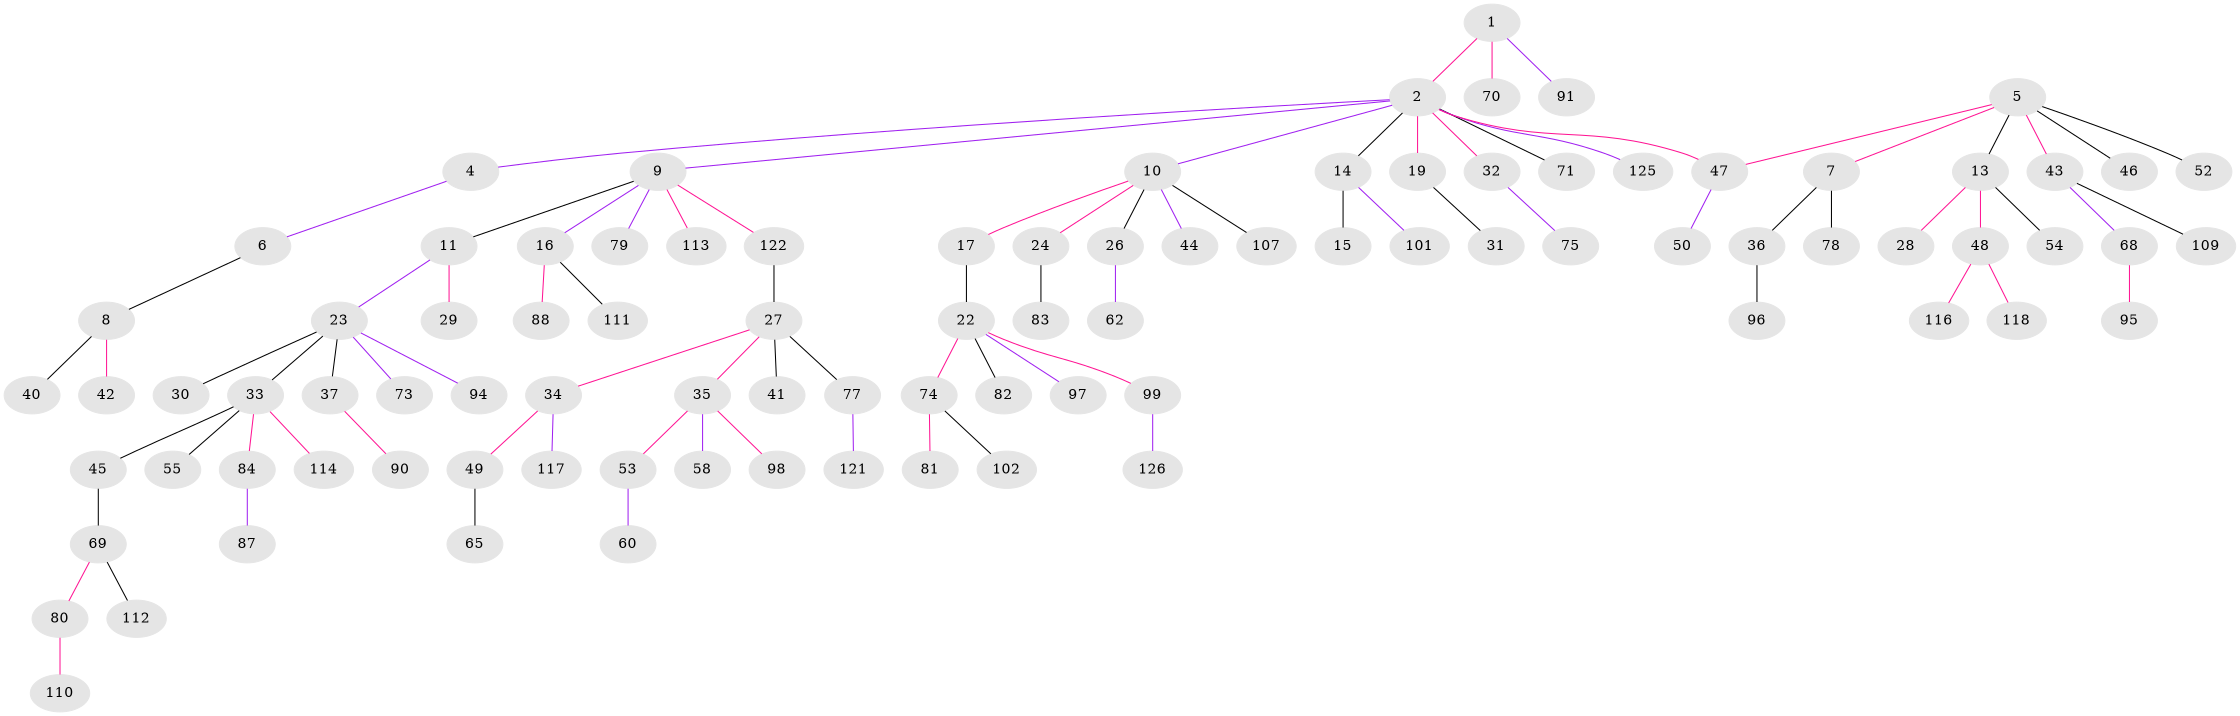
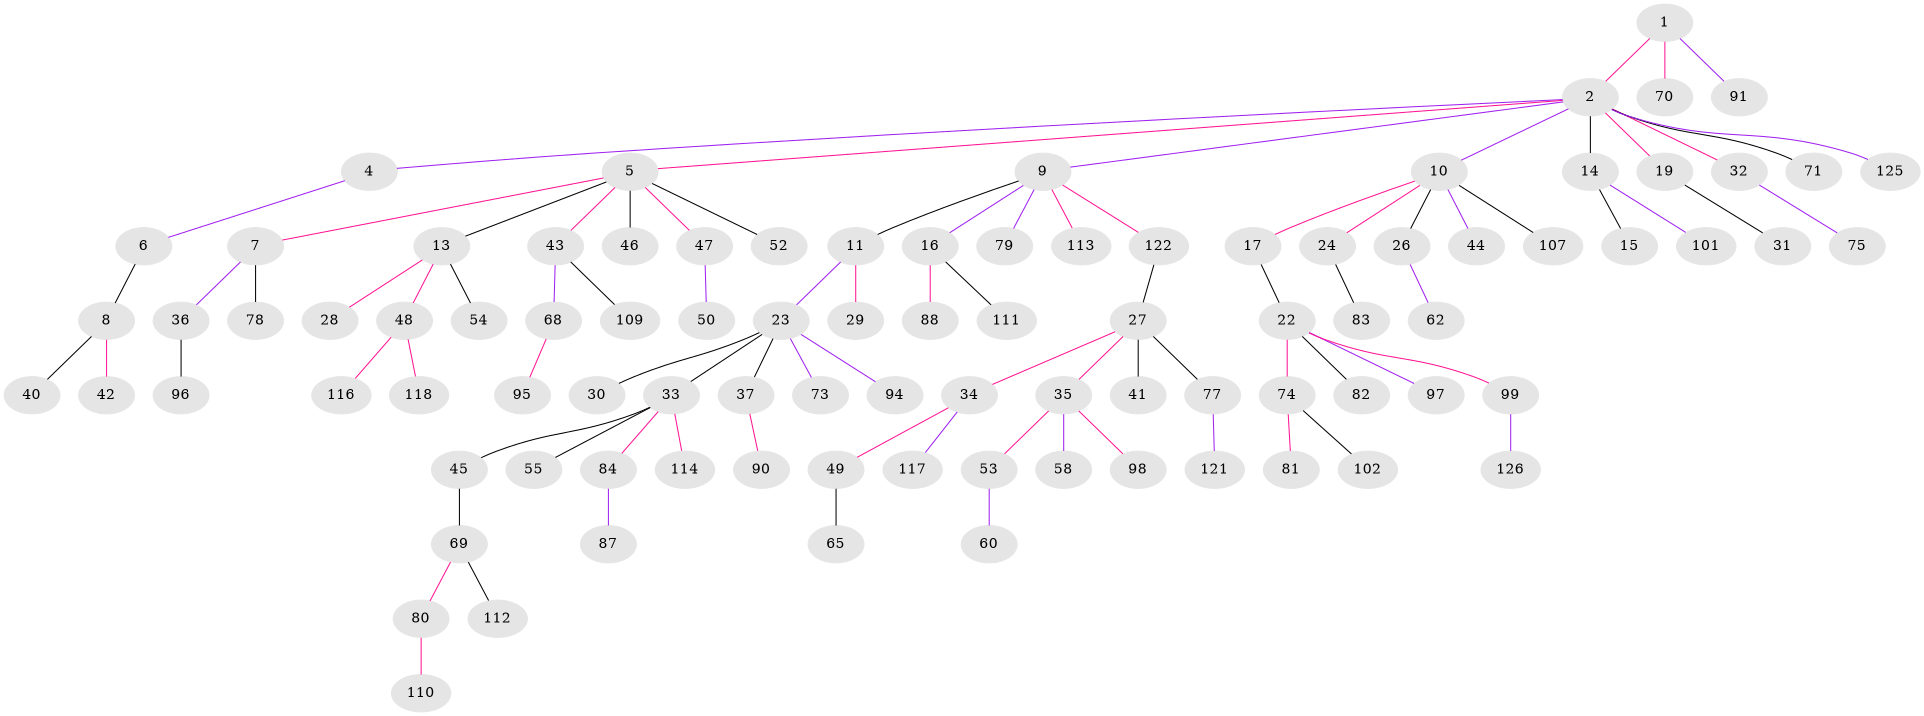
(1569, 135) -> (1110, 135)
(1794, 209) -> (218, 283)
